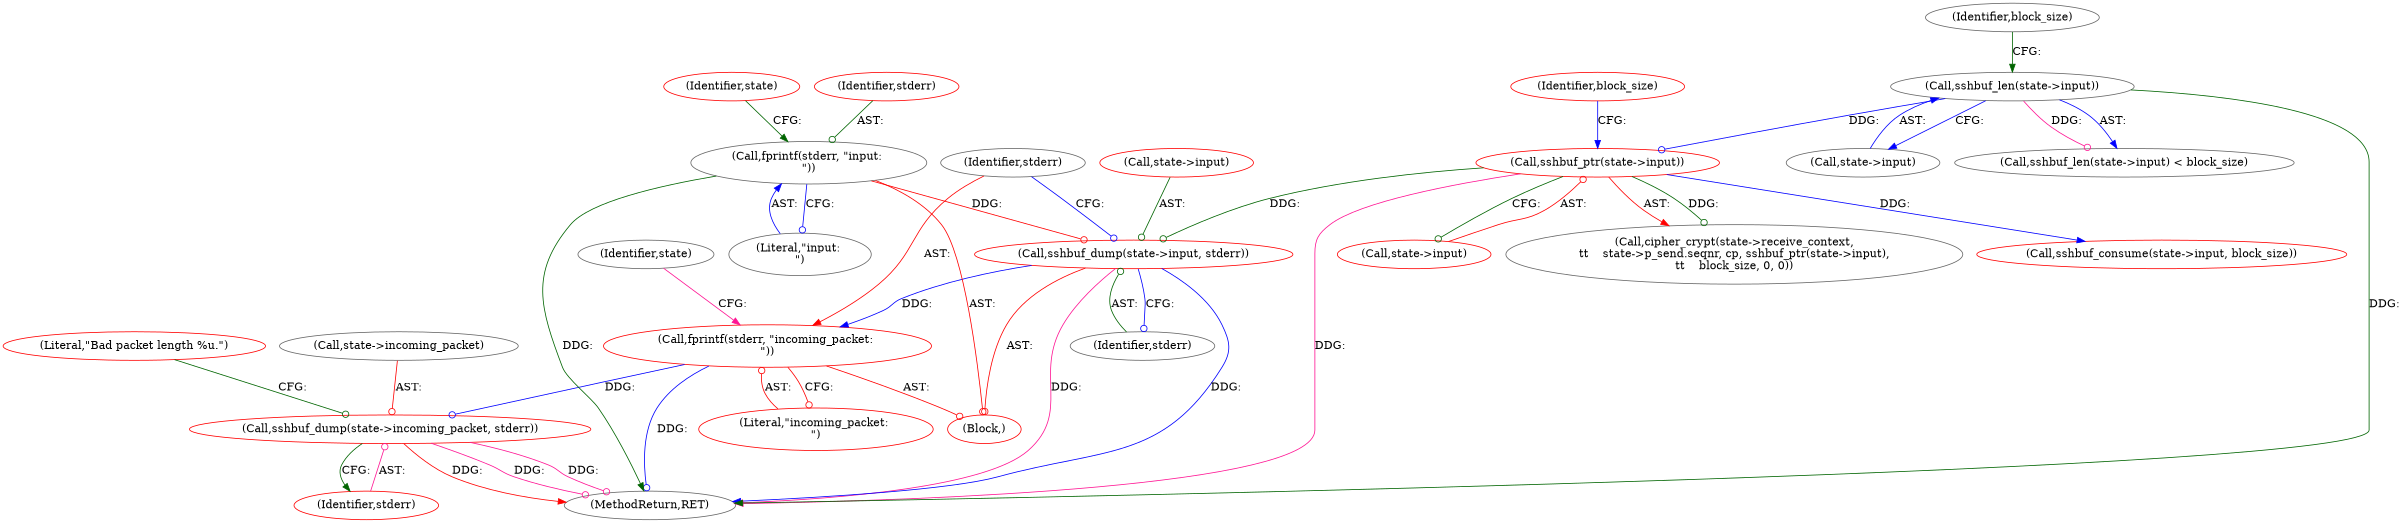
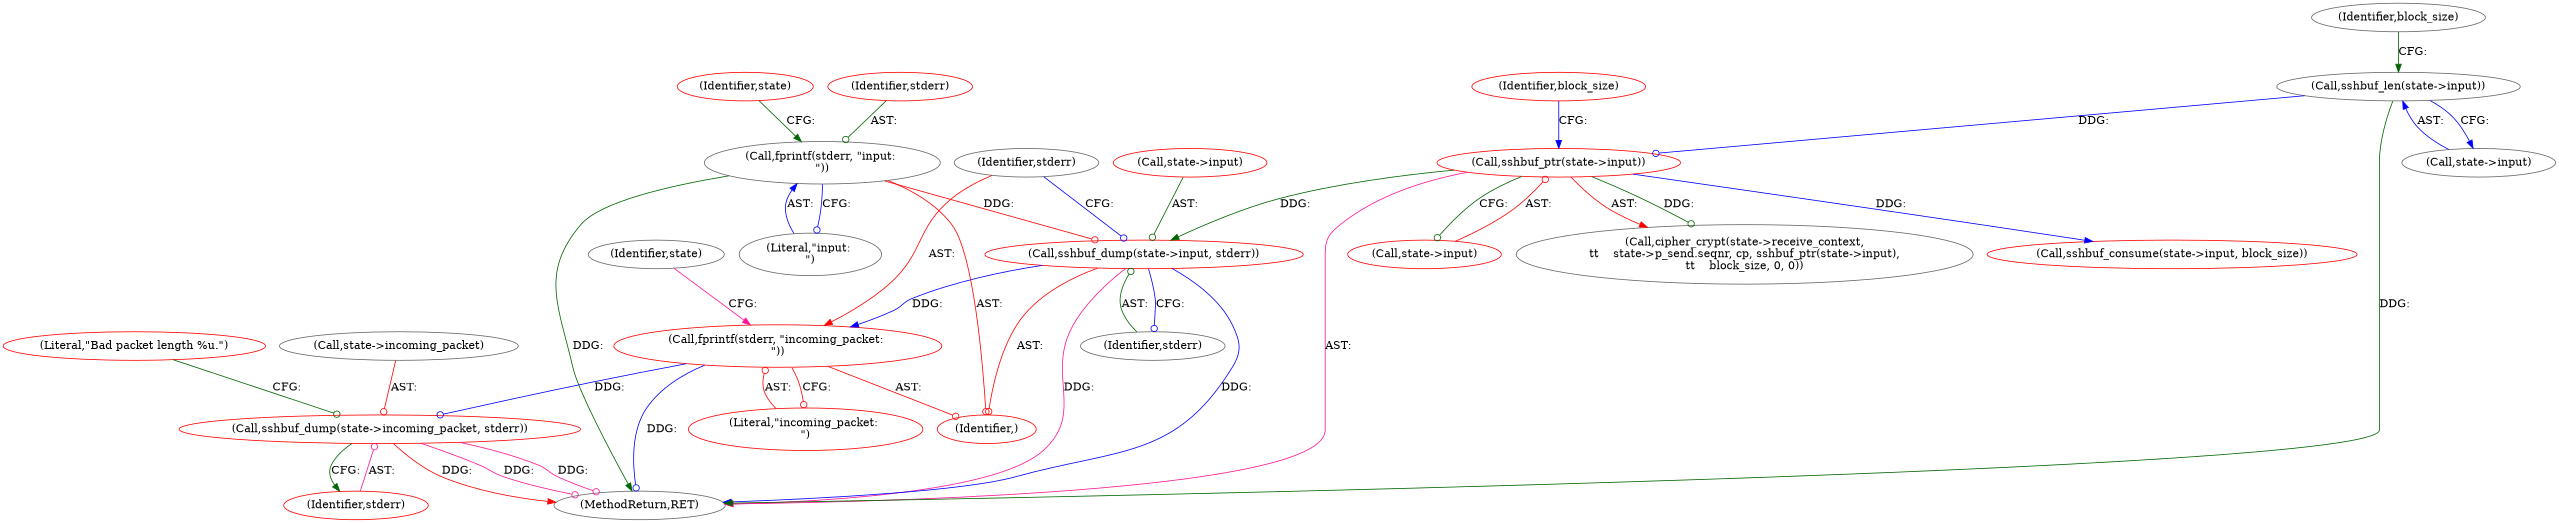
(2124, 163) -> none
(1321, 187) -> (1313, 191)
(1332, 346) -> (1340, 346)
(984, 429) -> (987, 429)
